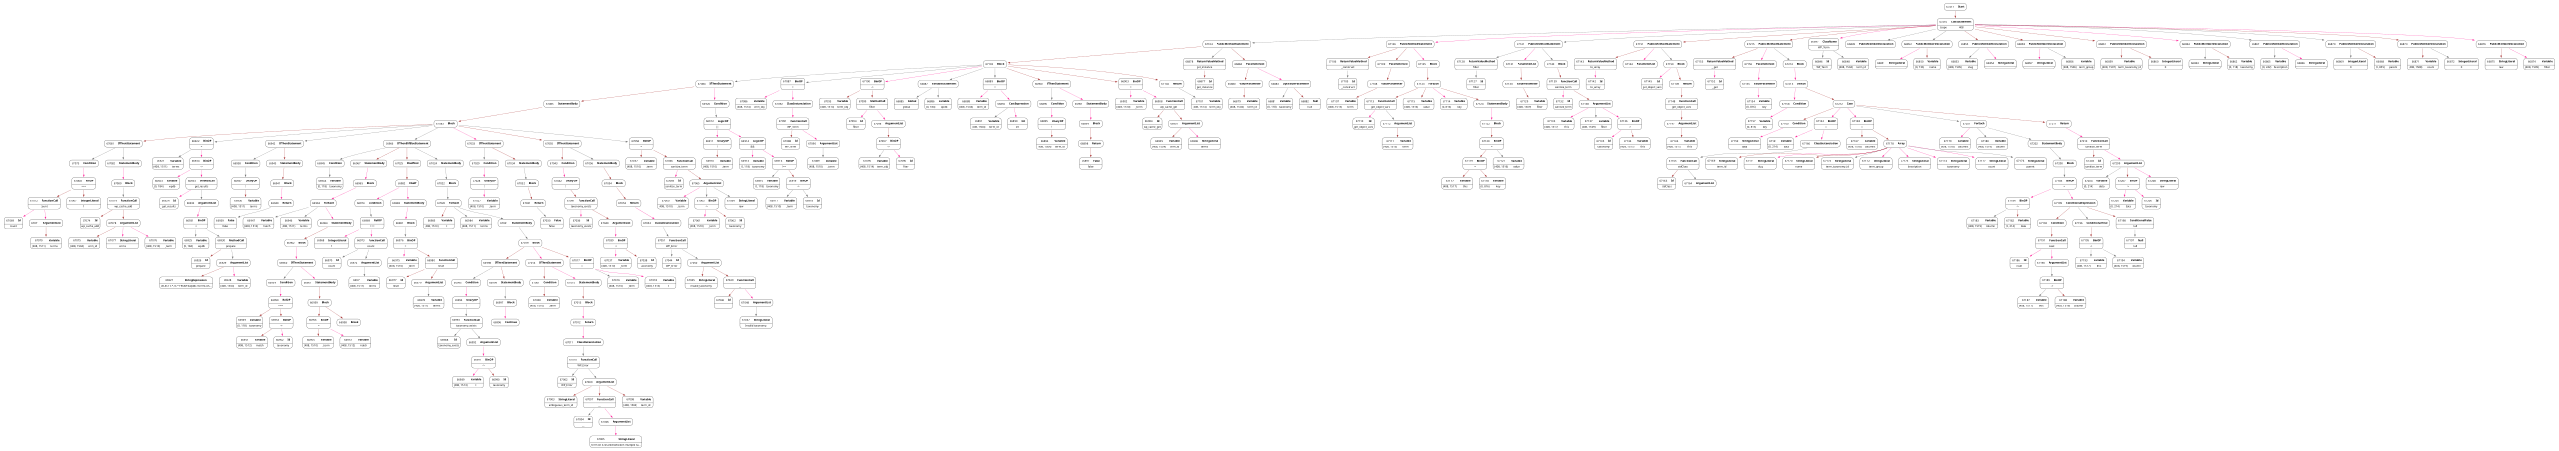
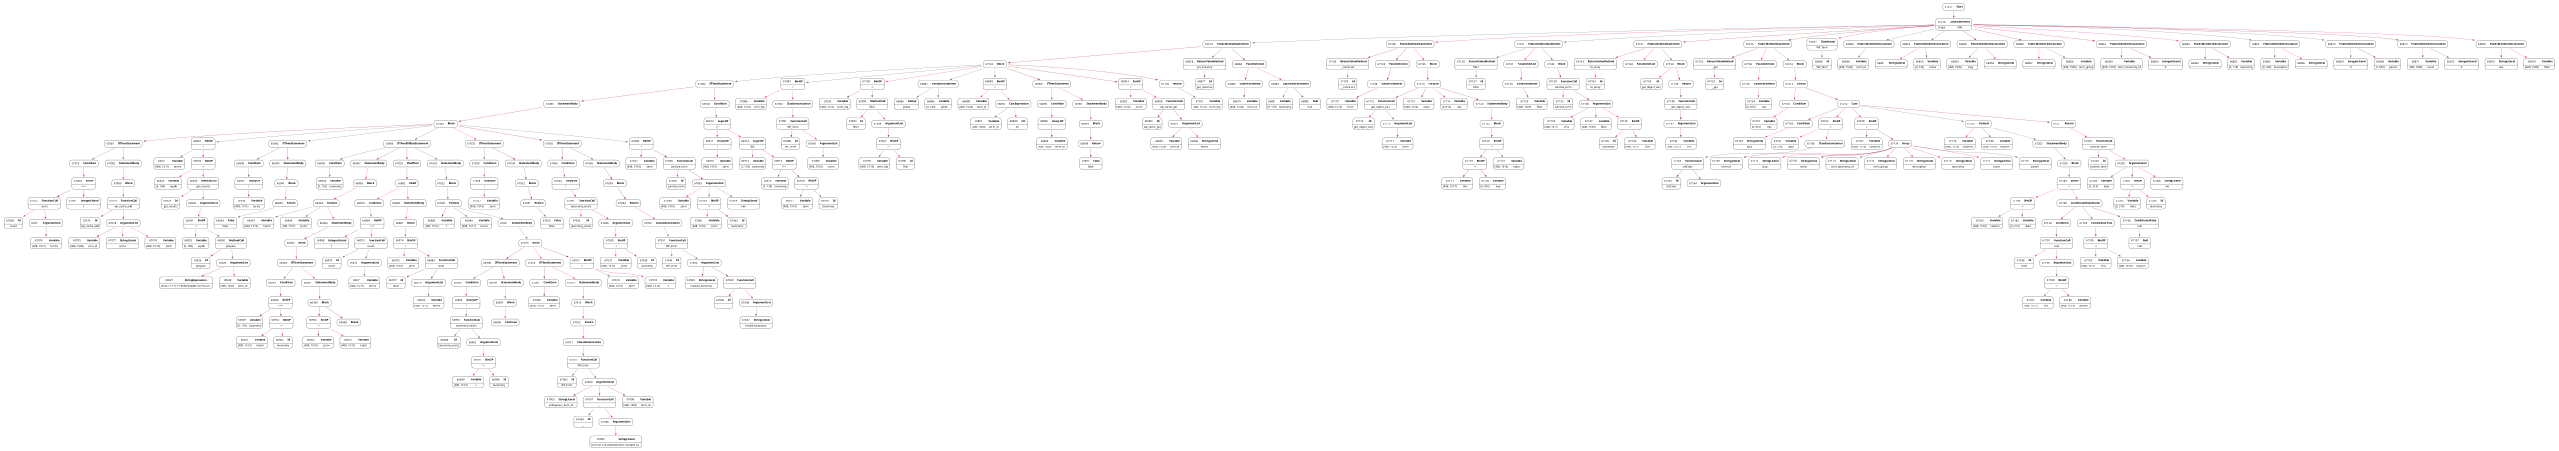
(1838, 54) -> (1863, 52)
